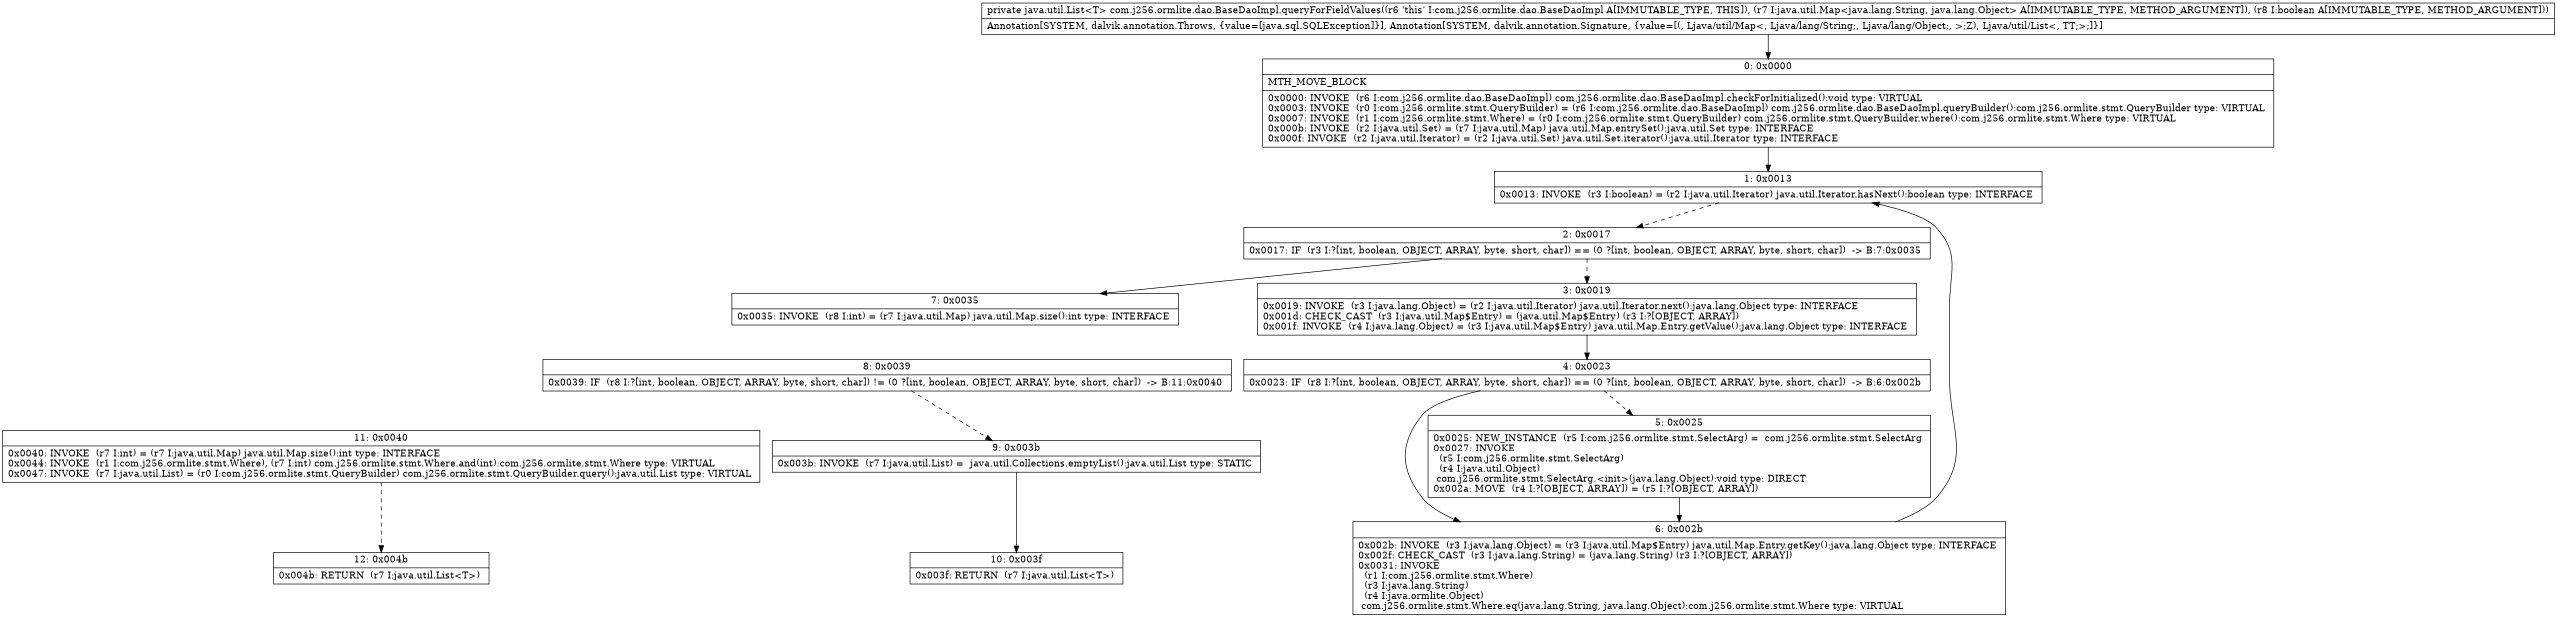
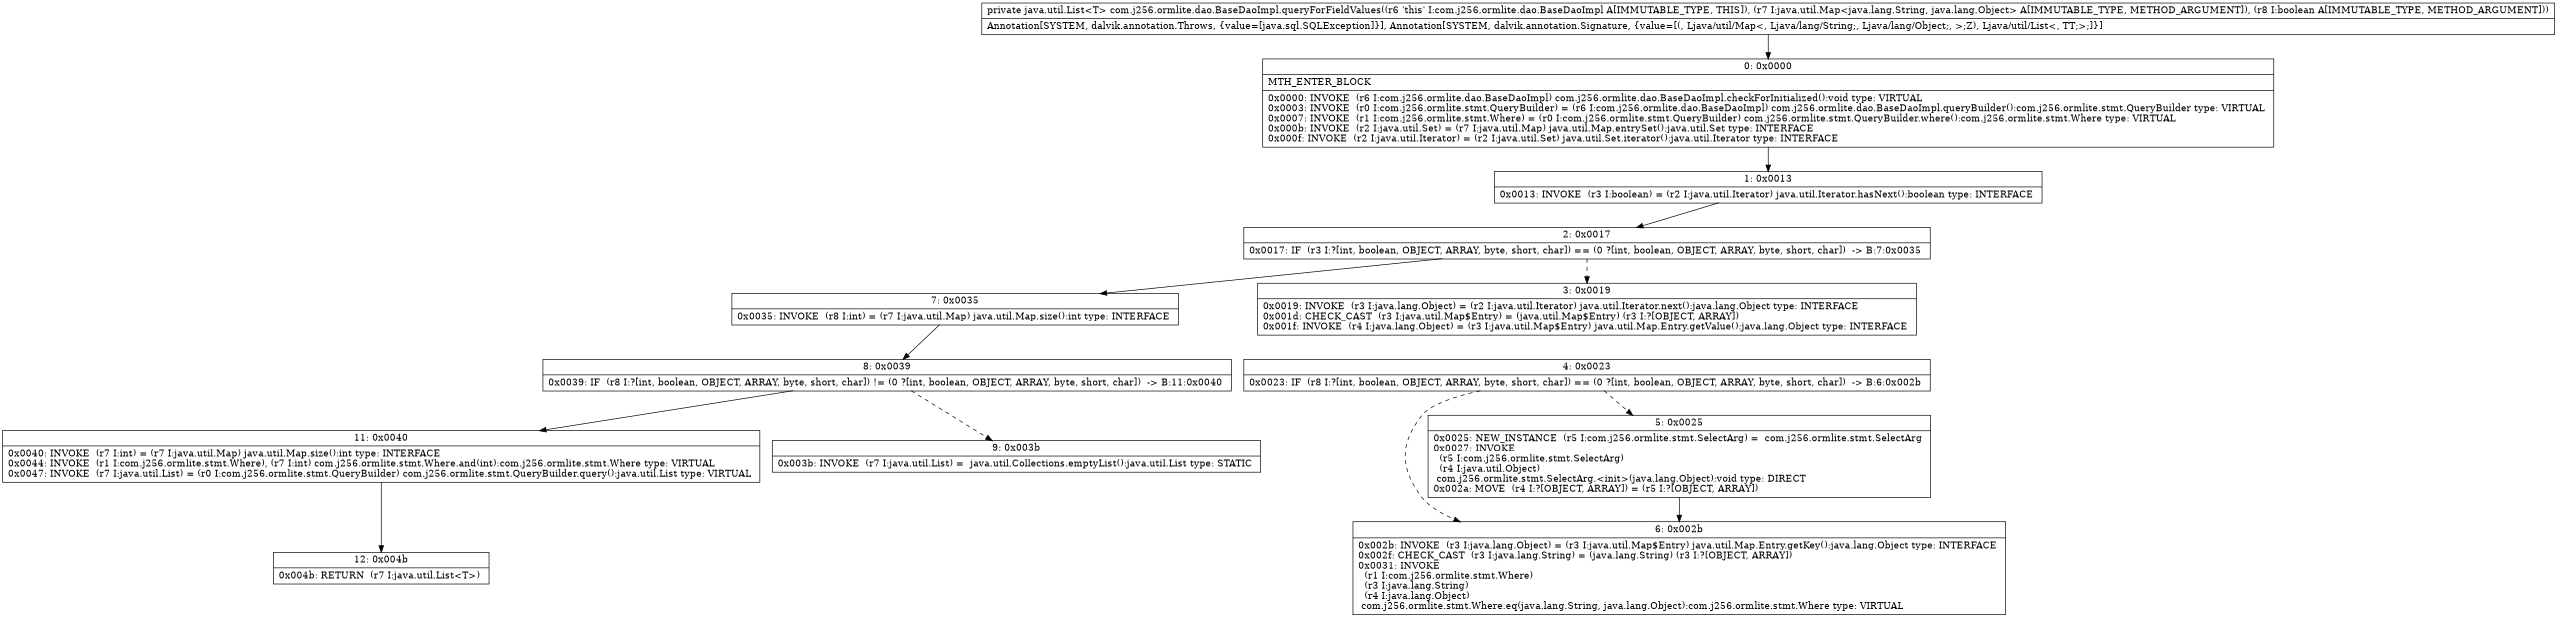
(1318, 82) -> (1320, 82)
(1681, 214) -> (1681, 214)
none -> (924, 340)
(1587, 344) -> none
(1949, 356) -> none
none -> (670, 410)
(1407, 444) -> (1407, 444)
(381, 514) -> (381, 514)
(1016, 568) -> none
(1421, 596) -> (1414, 596)
